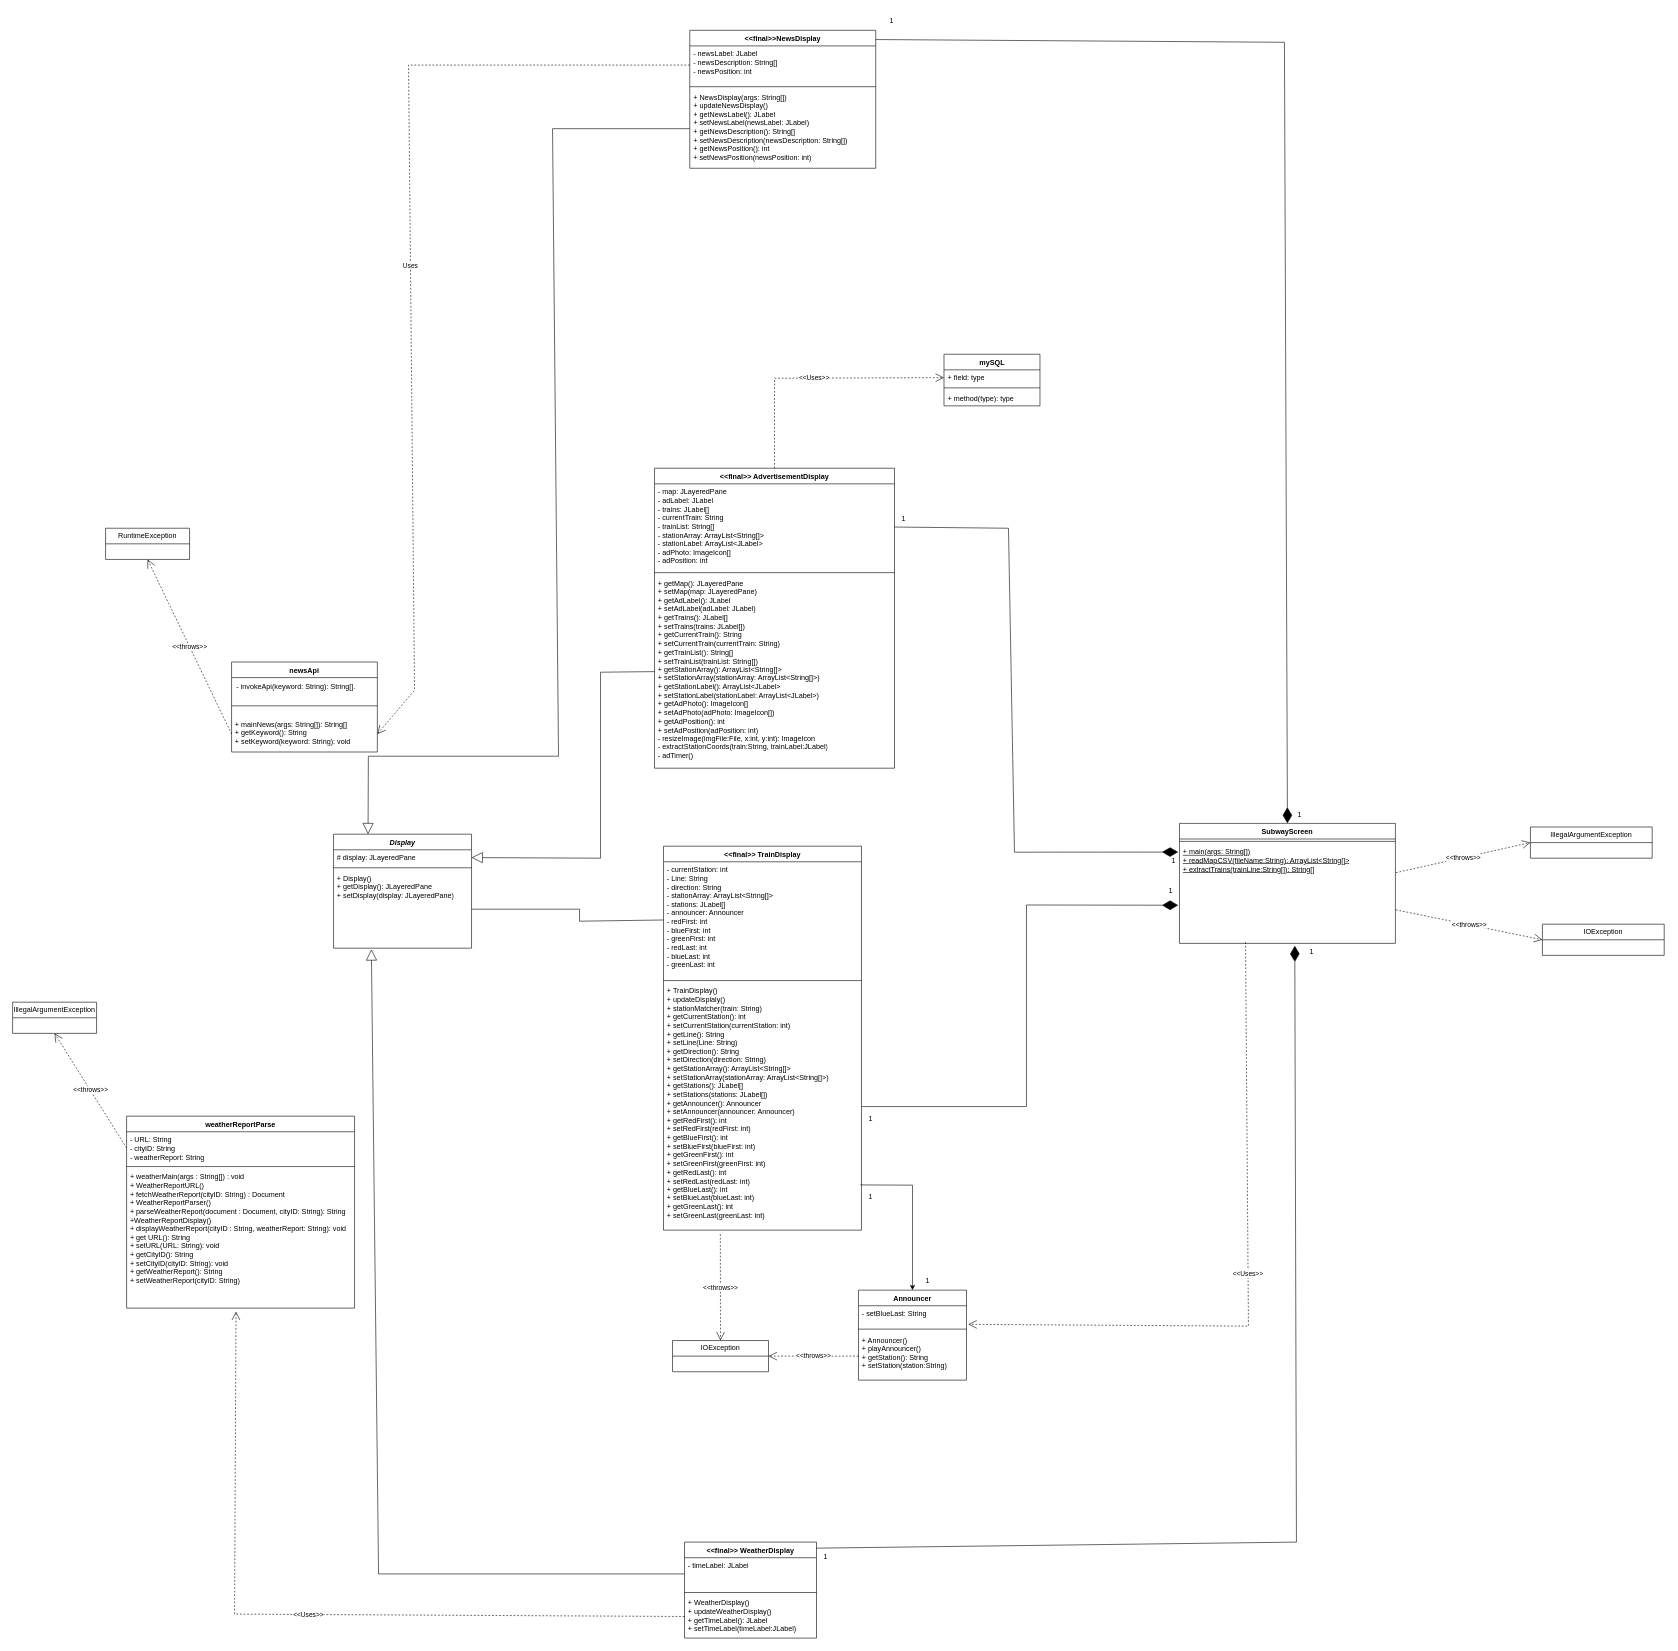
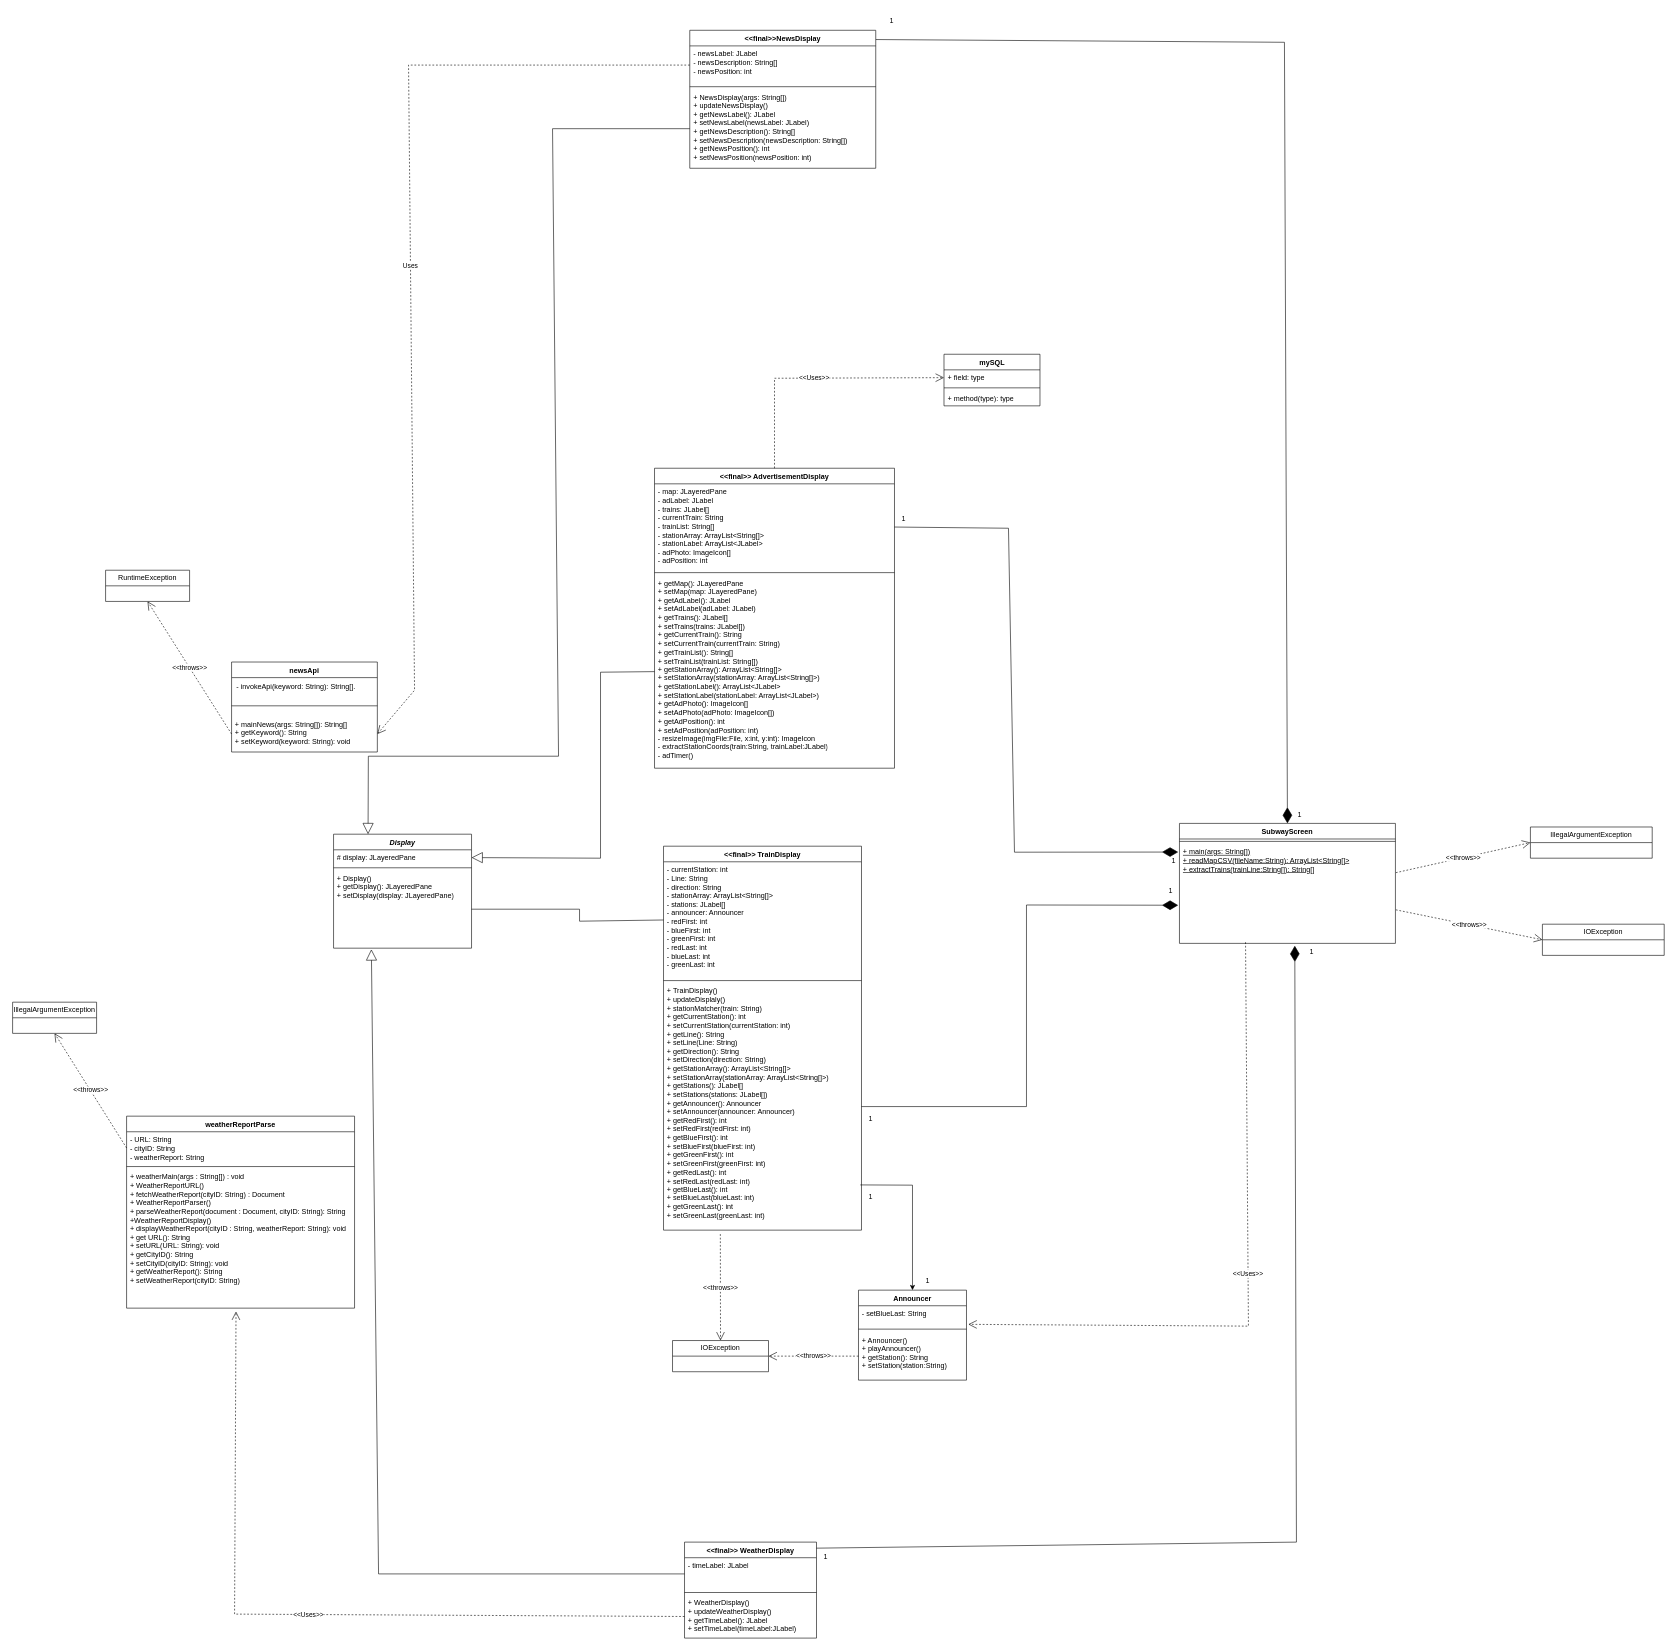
(147, 544) -> (147, 586)
